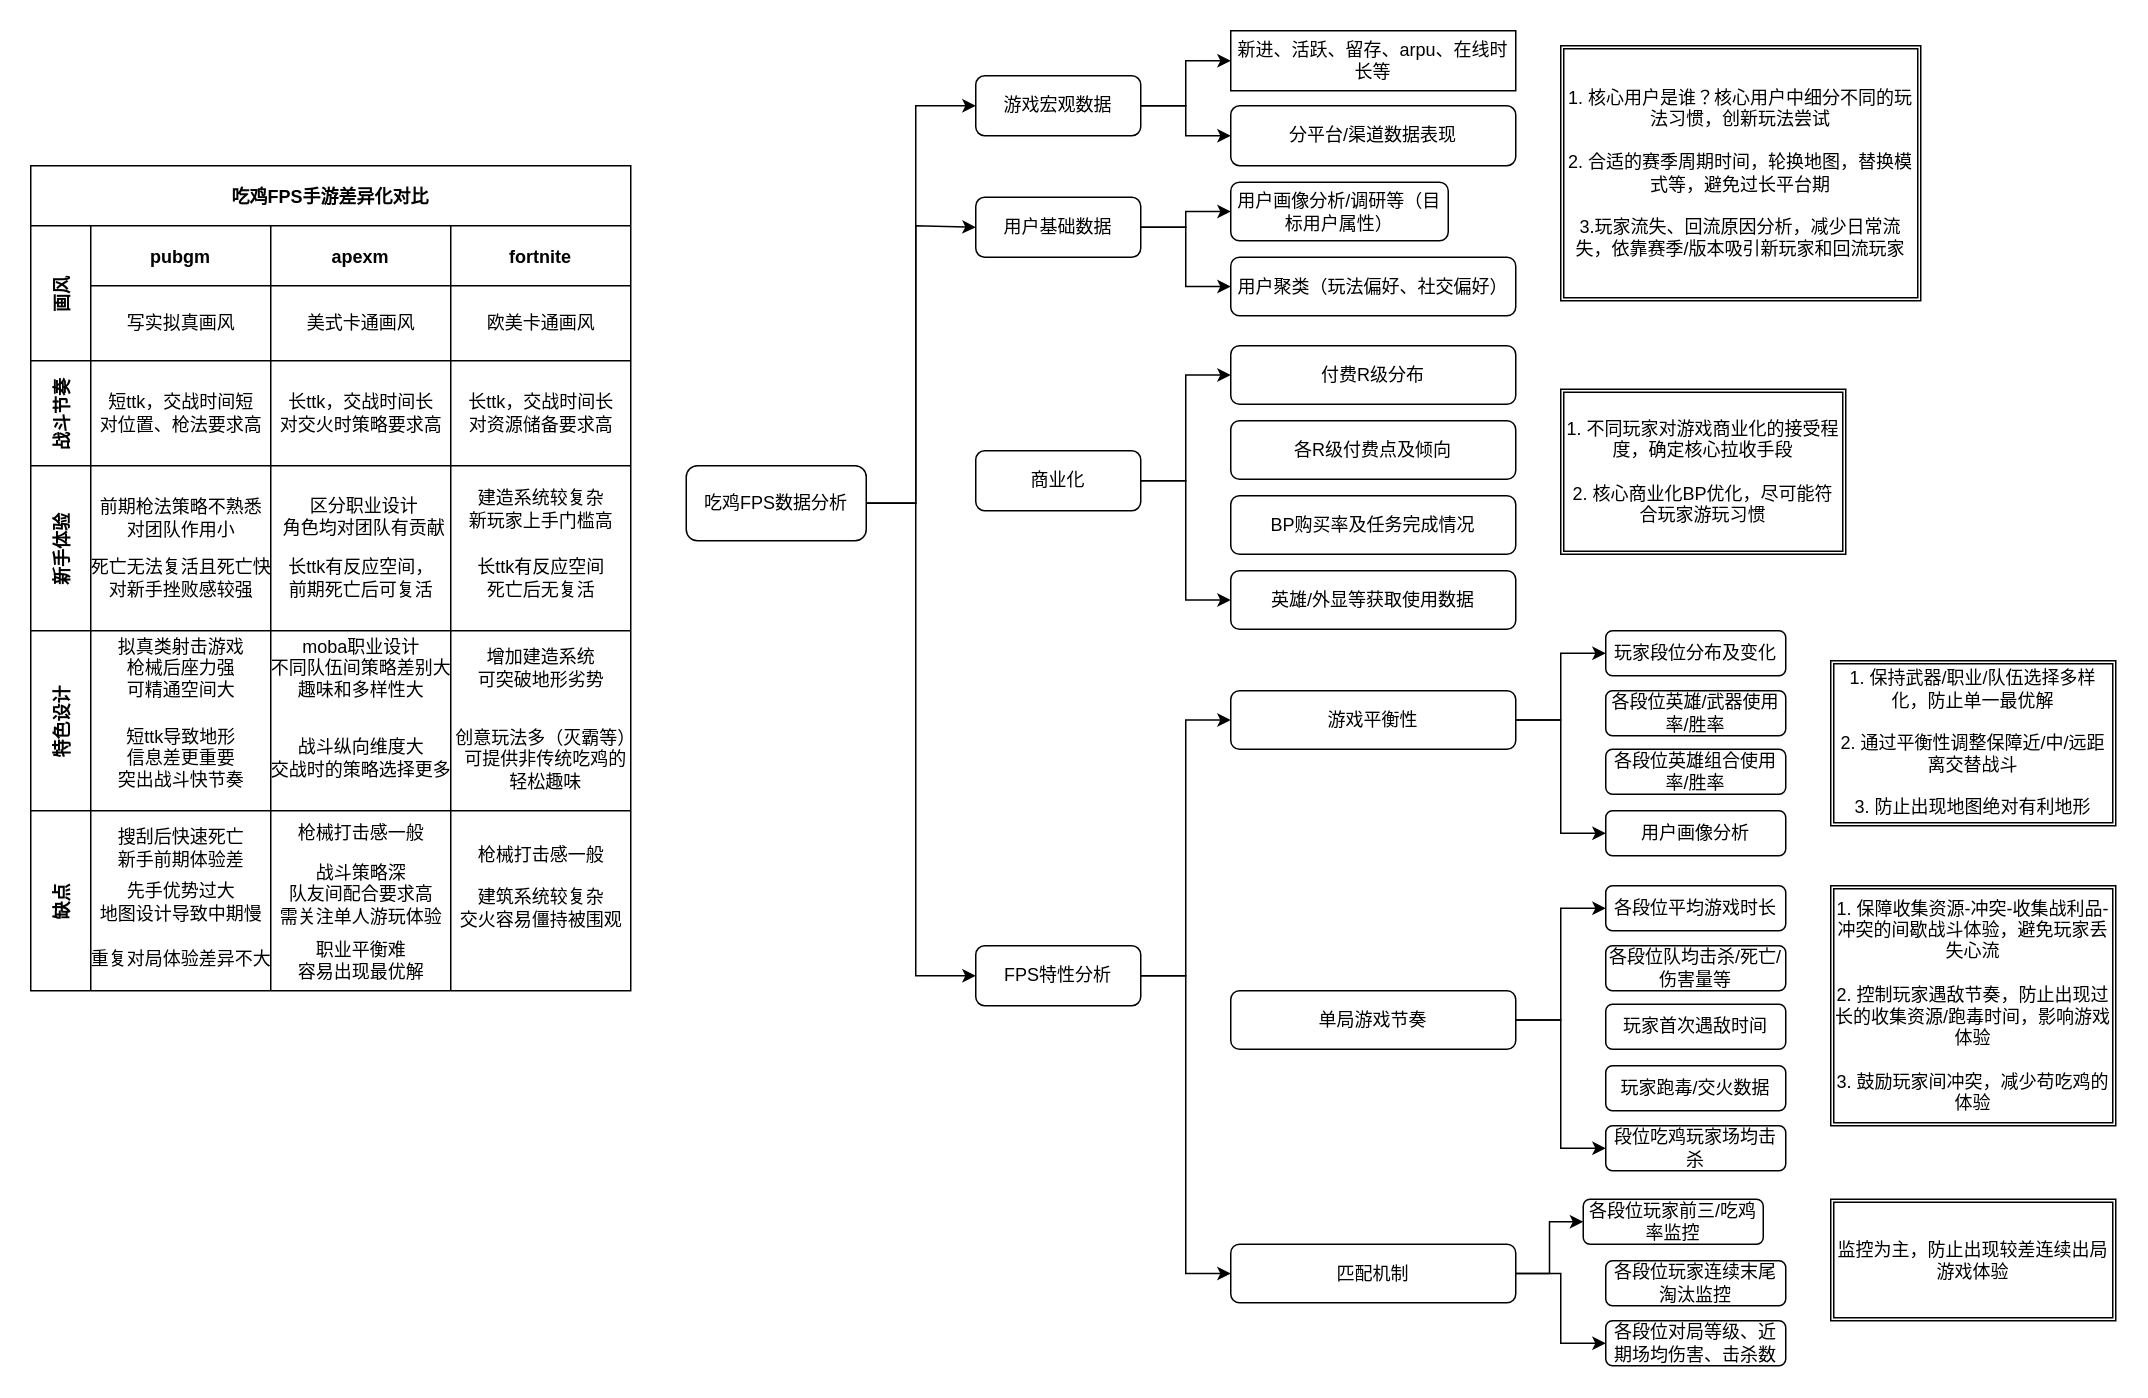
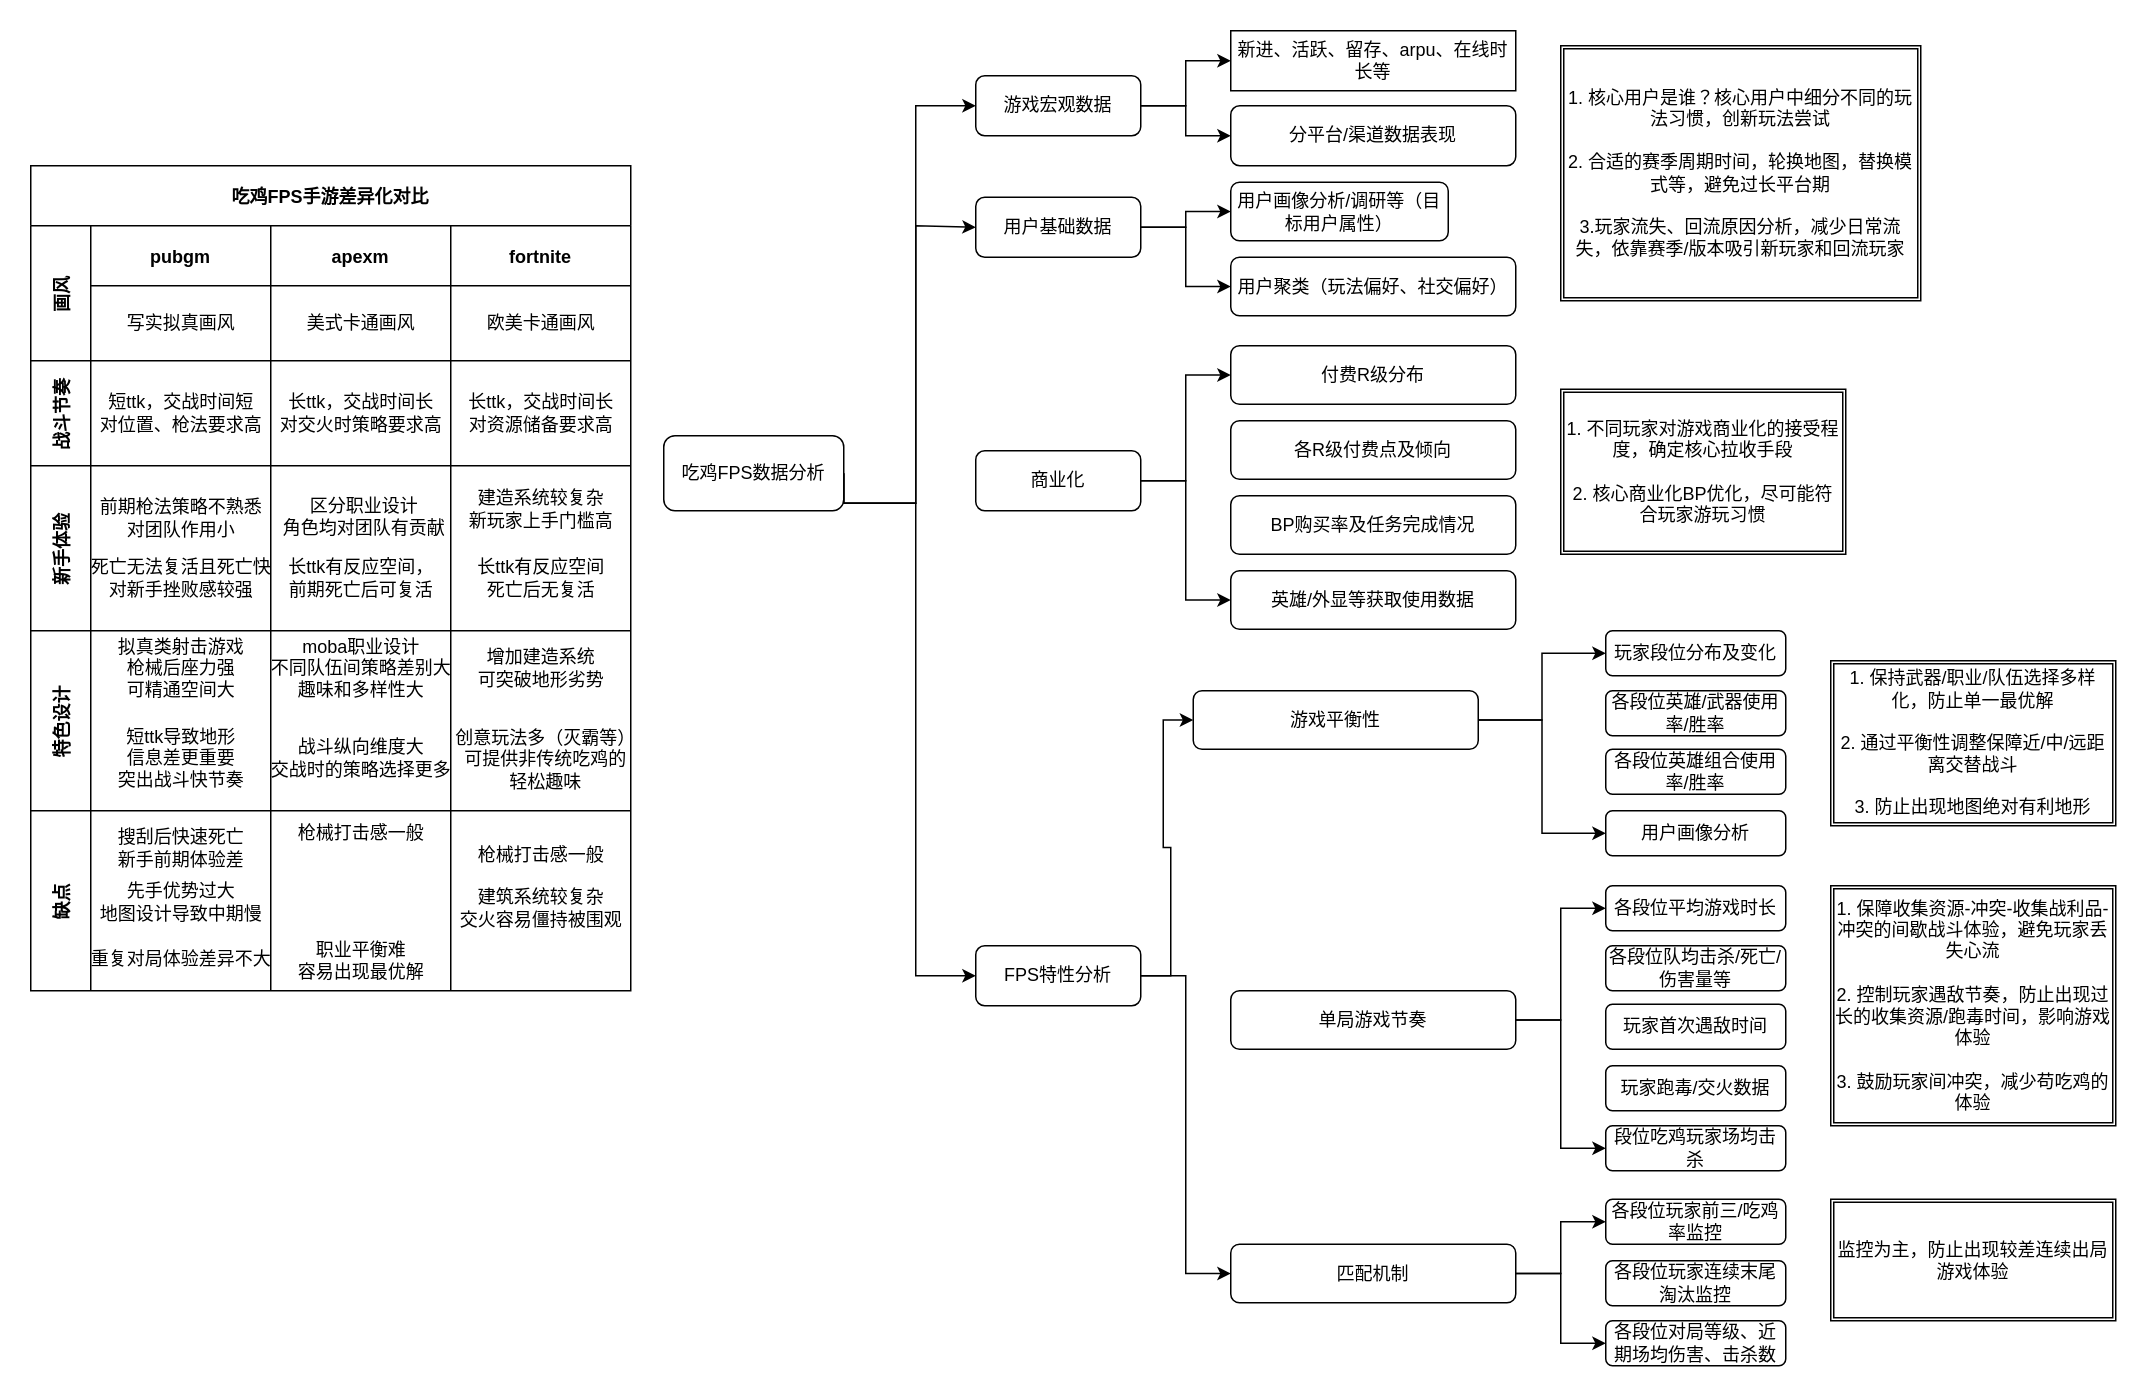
(776, 503) -> (754, 473)
(1373, 720) -> (1336, 720)
(361, 895) -> none
(1673, 1222) -> (1696, 1222)
